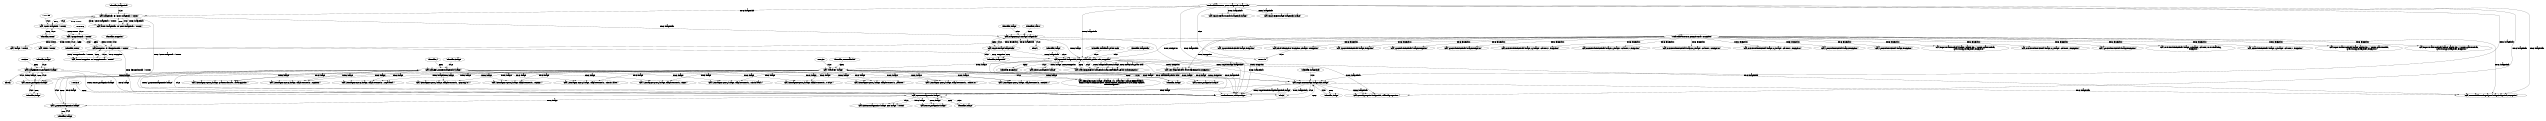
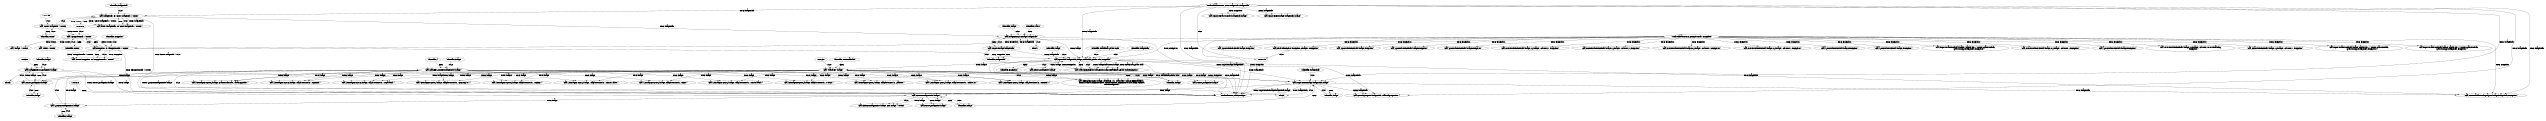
(1235, 11) -> (1235, 11)
(71, 17) -> (88, 19)
(167, 54) -> (167, 54)
(2502, 65) -> (2502, 65)
(1188, 70) -> none
(228, 72) -> none
